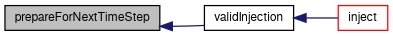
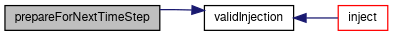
(188, 26) -> (176, 10)
